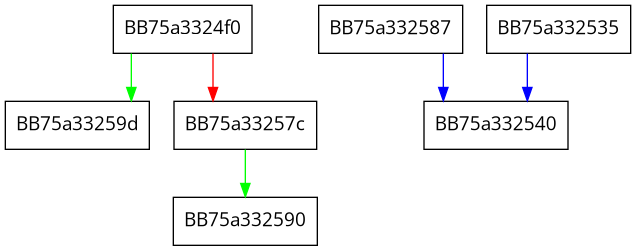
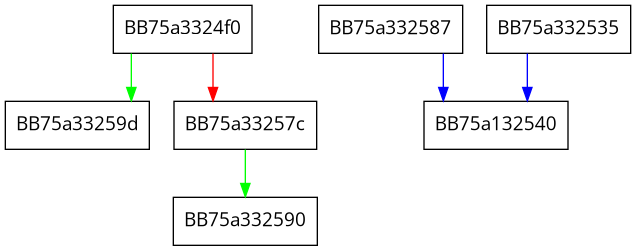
(496, 125) -> (496, 125)
